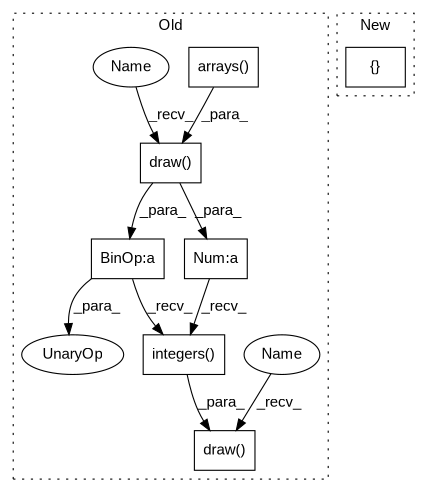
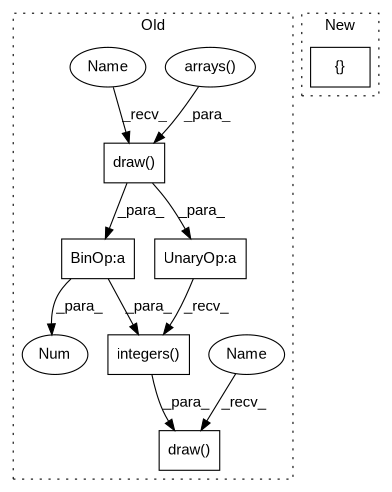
(224, 67) -> (210, 67)
(216, 259) -> (200, 259)
(170, 307) -> (149, 307)
(73, 355) -> (55, 355)
